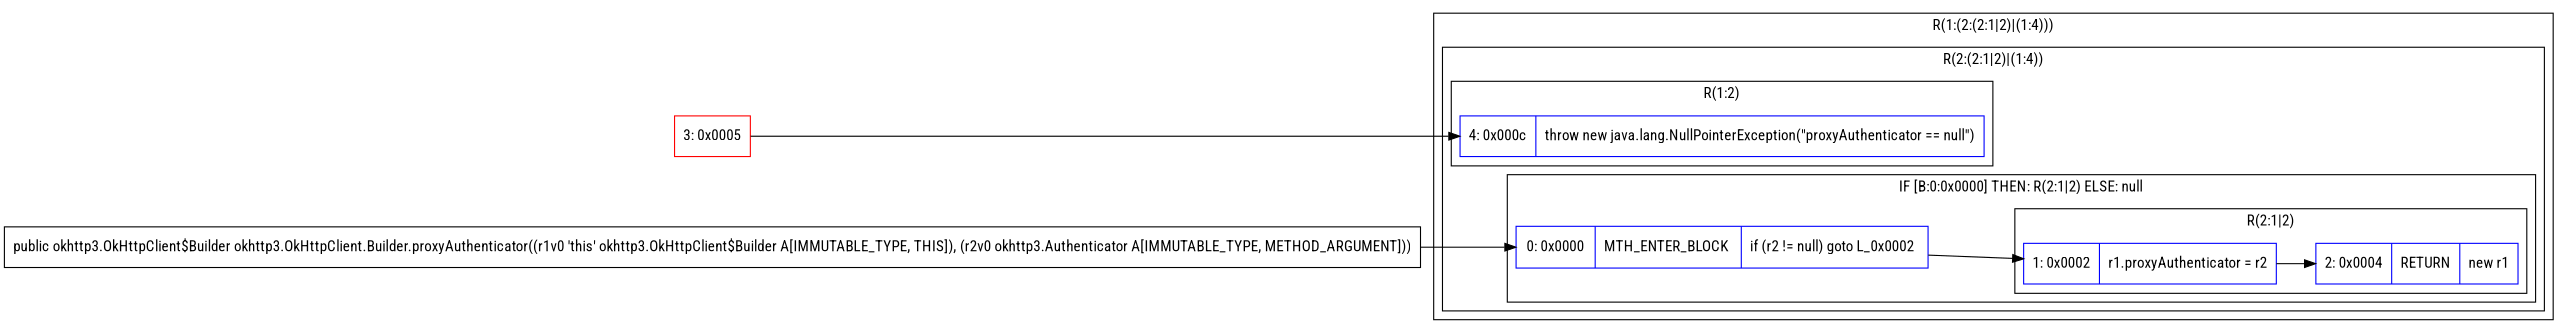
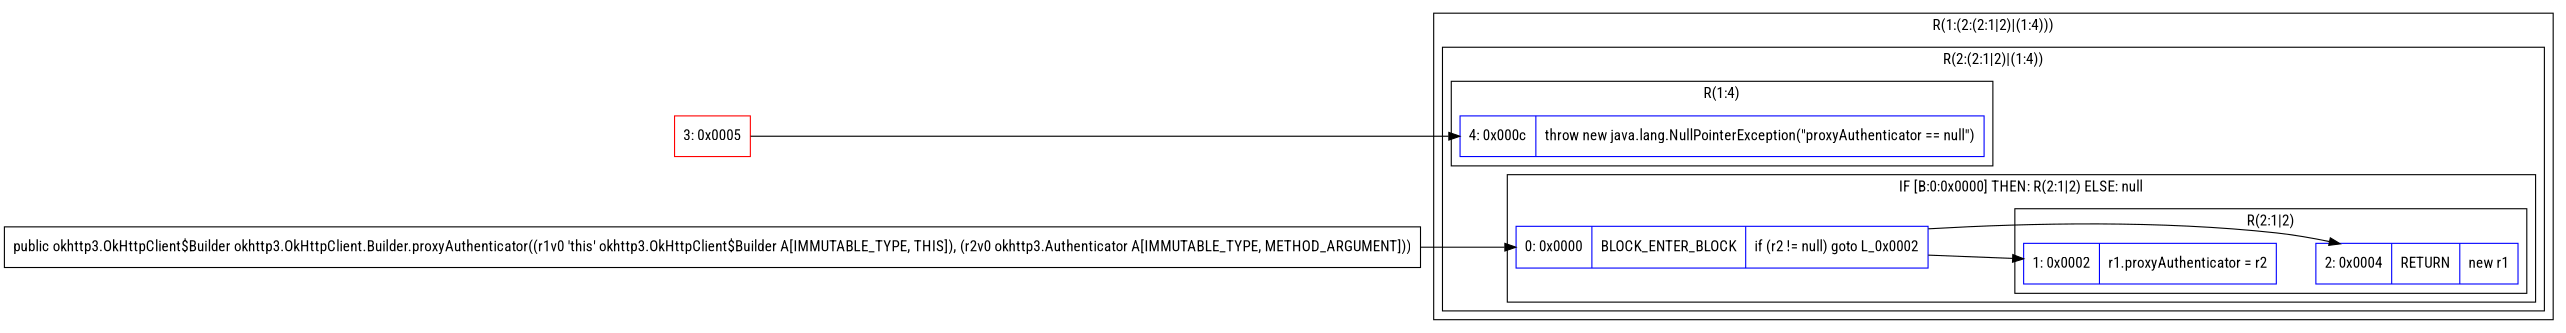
(1722, 94) -> (1722, 94)
(1667, 247) -> (1669, 247)
(2290, 264) -> (2129, 224)
